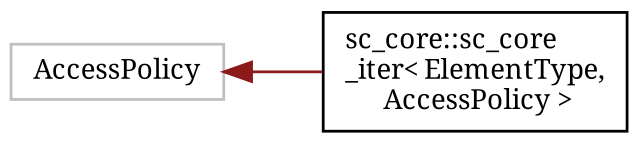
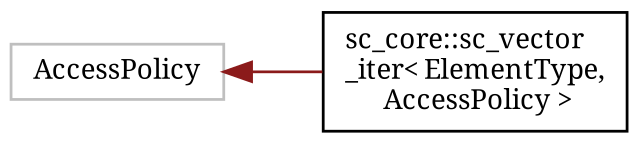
(475, 72) -> (475, 72)
